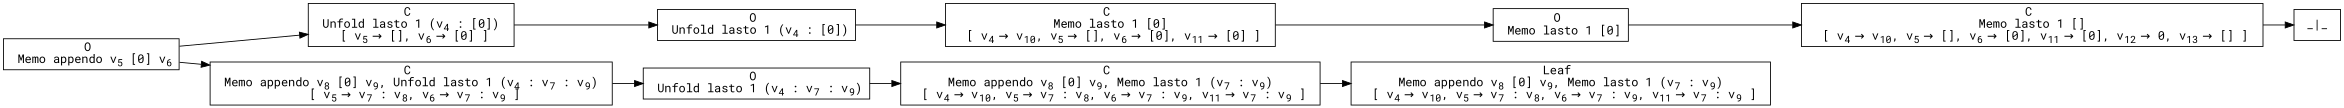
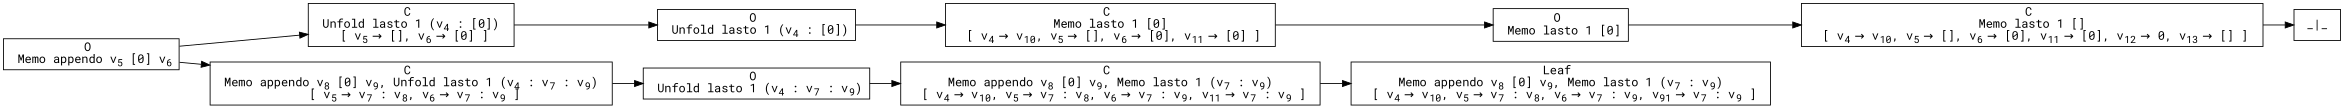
(1665, 95) -> (1665, 95)
